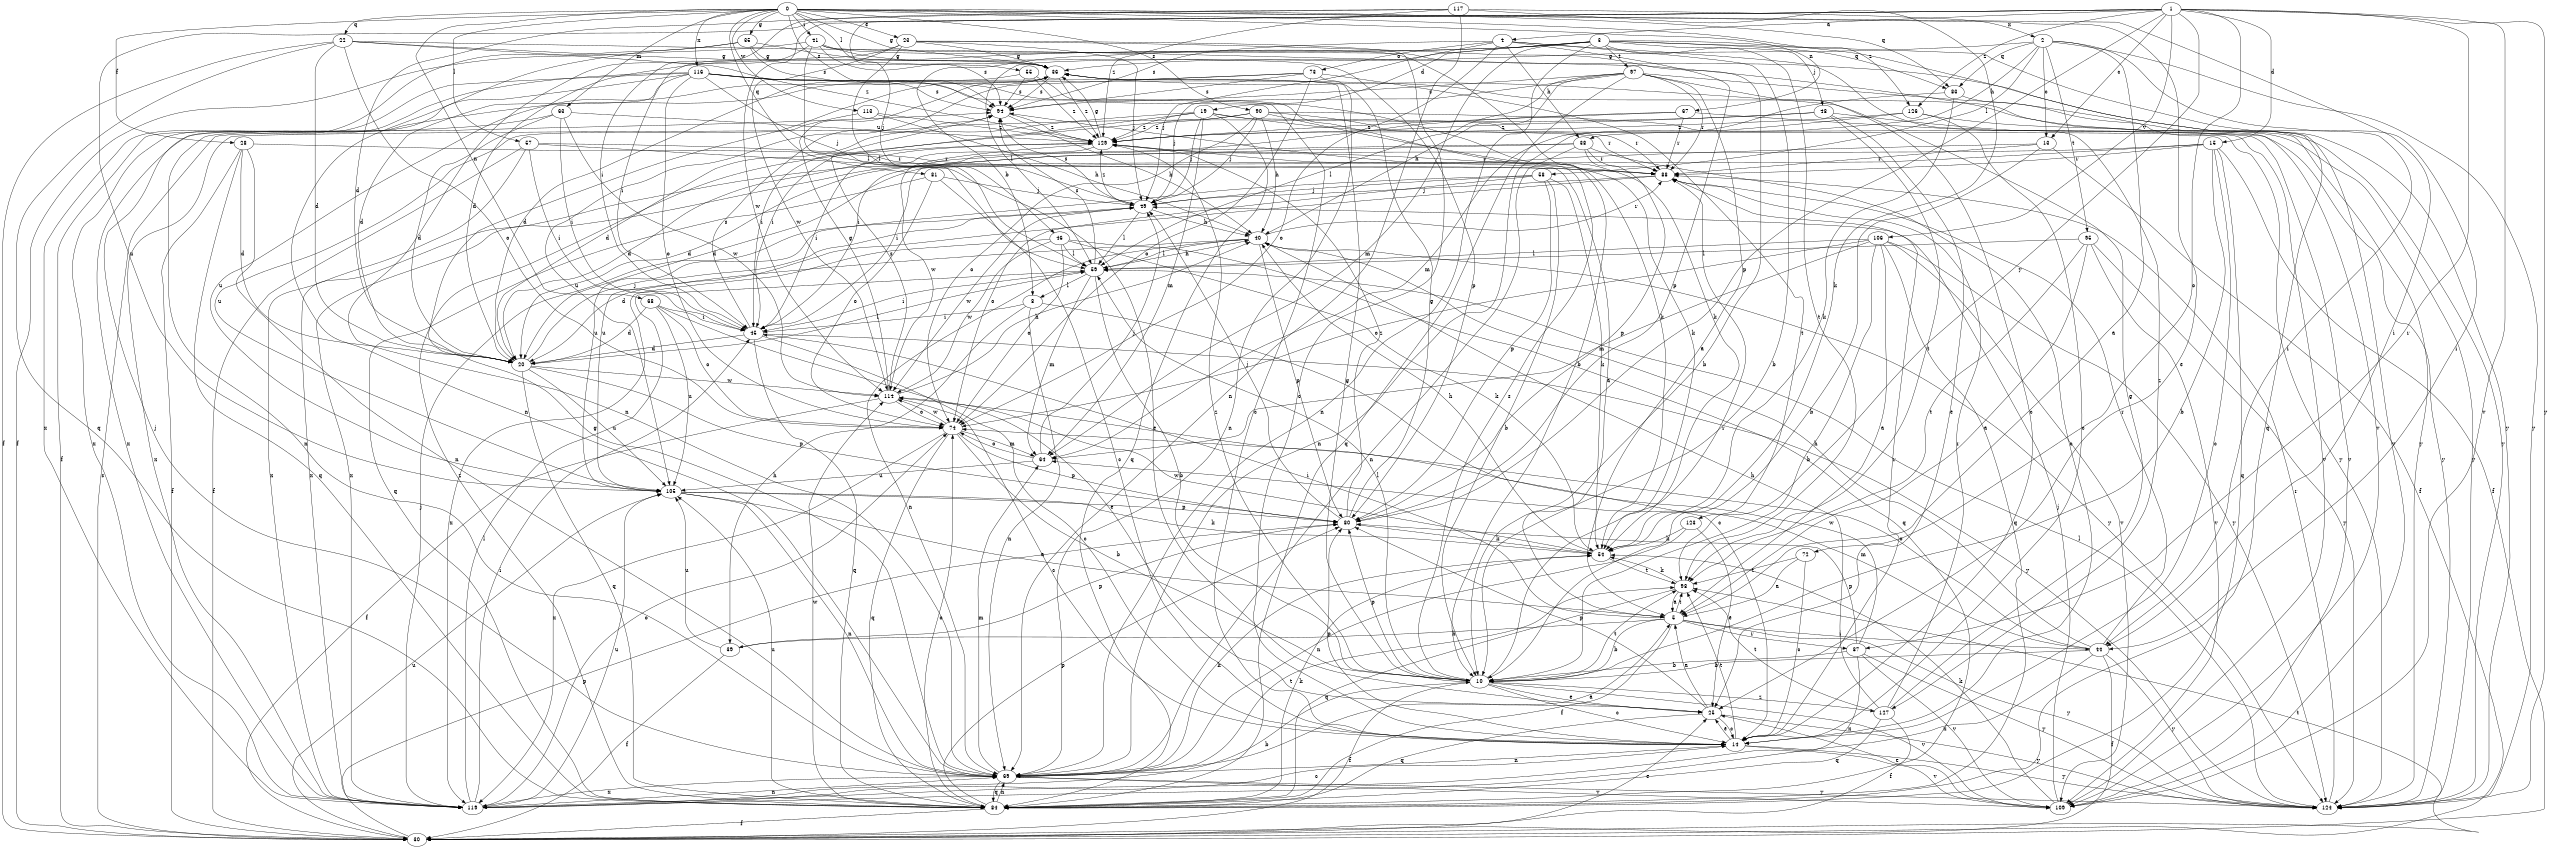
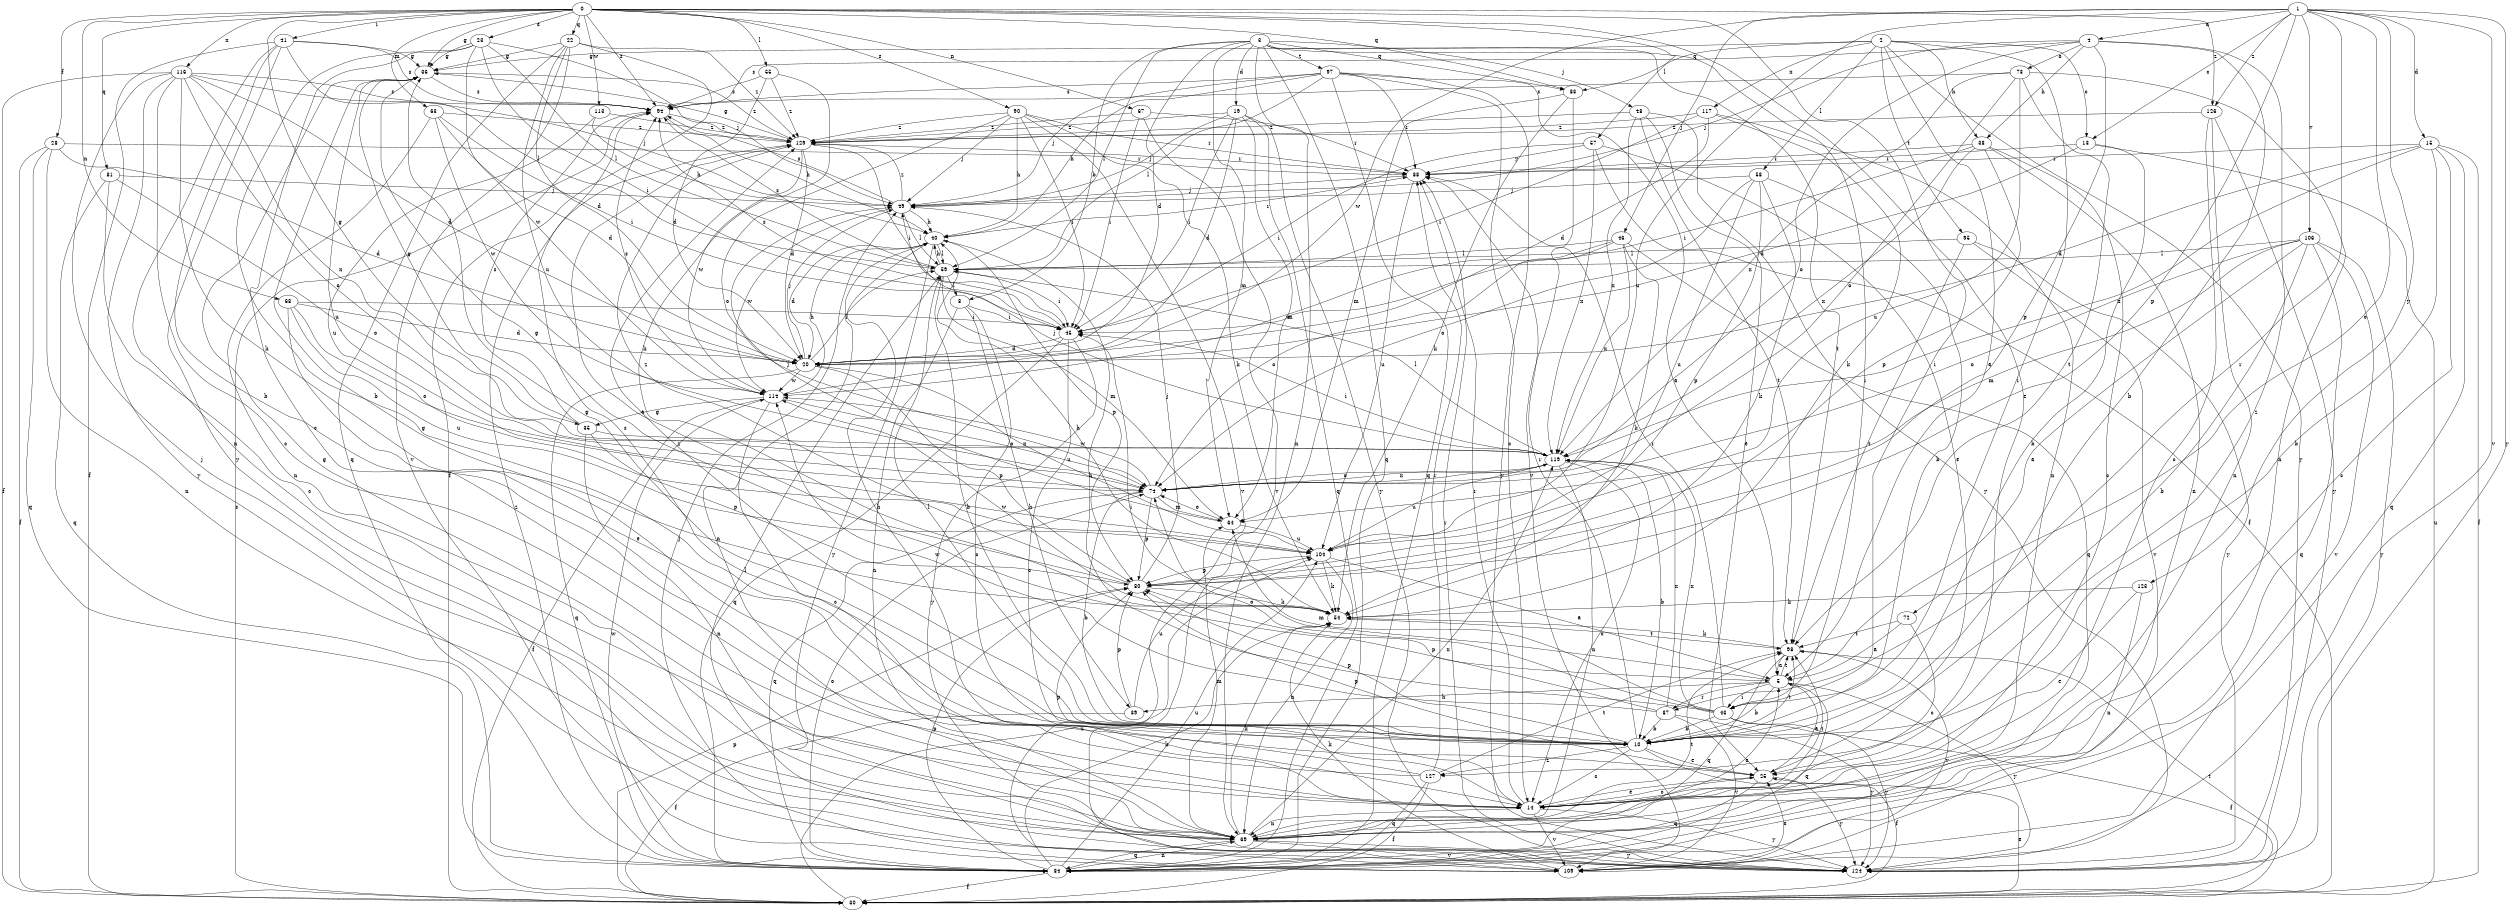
(1666, 12) -> (1791, 65)
(879, 128) -> (640, 128)
(1438, 131) -> none
(800, 145) -> (680, 406)
(947, 159) -> (1517, 159)
(508, 238) -> (548, 270)
(1928, 470) -> none
(671, 492) -> (1321, 555)
(2420, 492) -> (2436, 523)
(2099, 650) -> (1723, 713)
(1562, 713) -> (1807, 777)
(1779, 713) -> (1876, 820)
